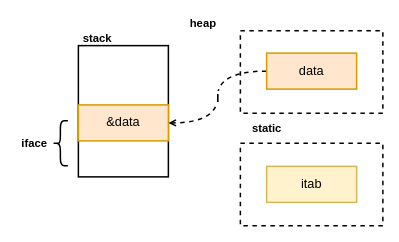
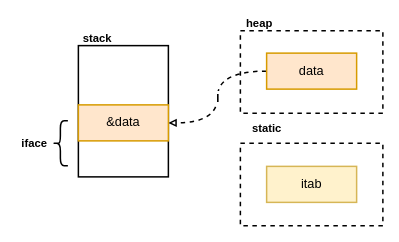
(203, 23) -> (259, 23)
(193, 121) -> (194, 121)
